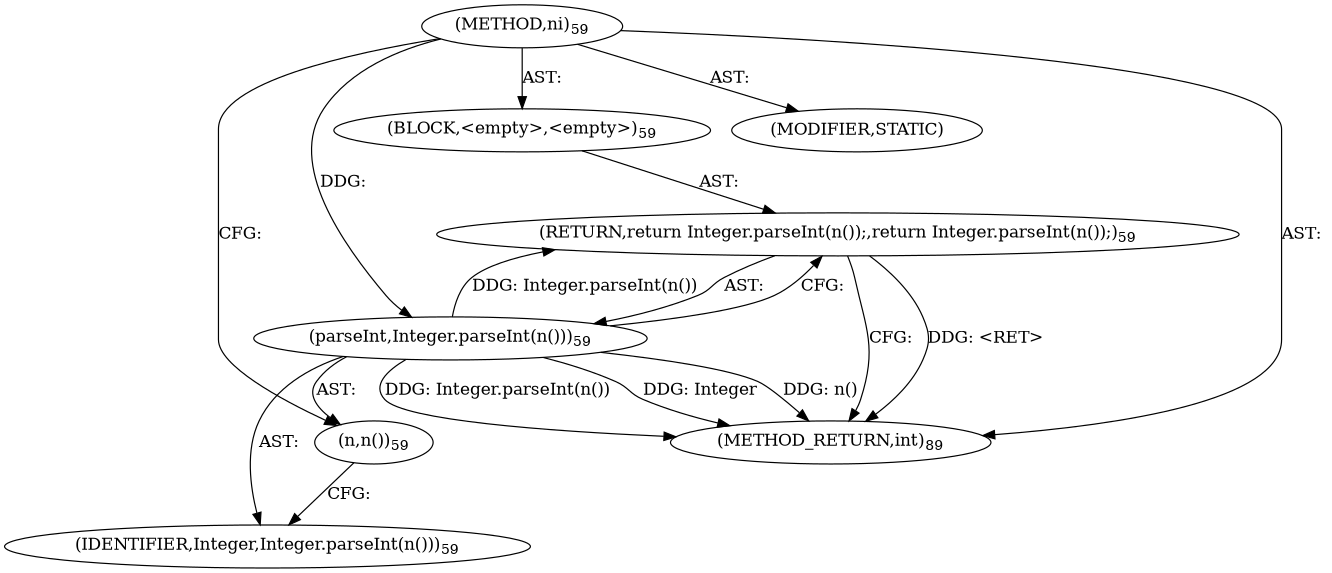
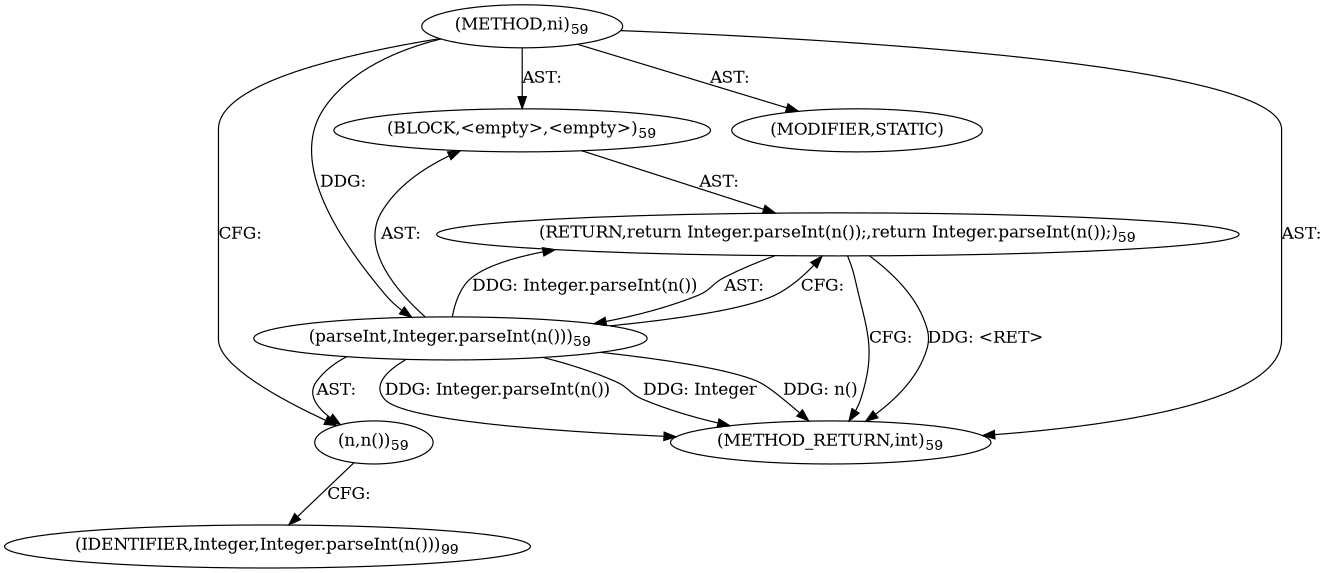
(263, 415) -> (376, 228)
(935, 441) -> (935, 441)
(450, 545) -> (450, 545)
